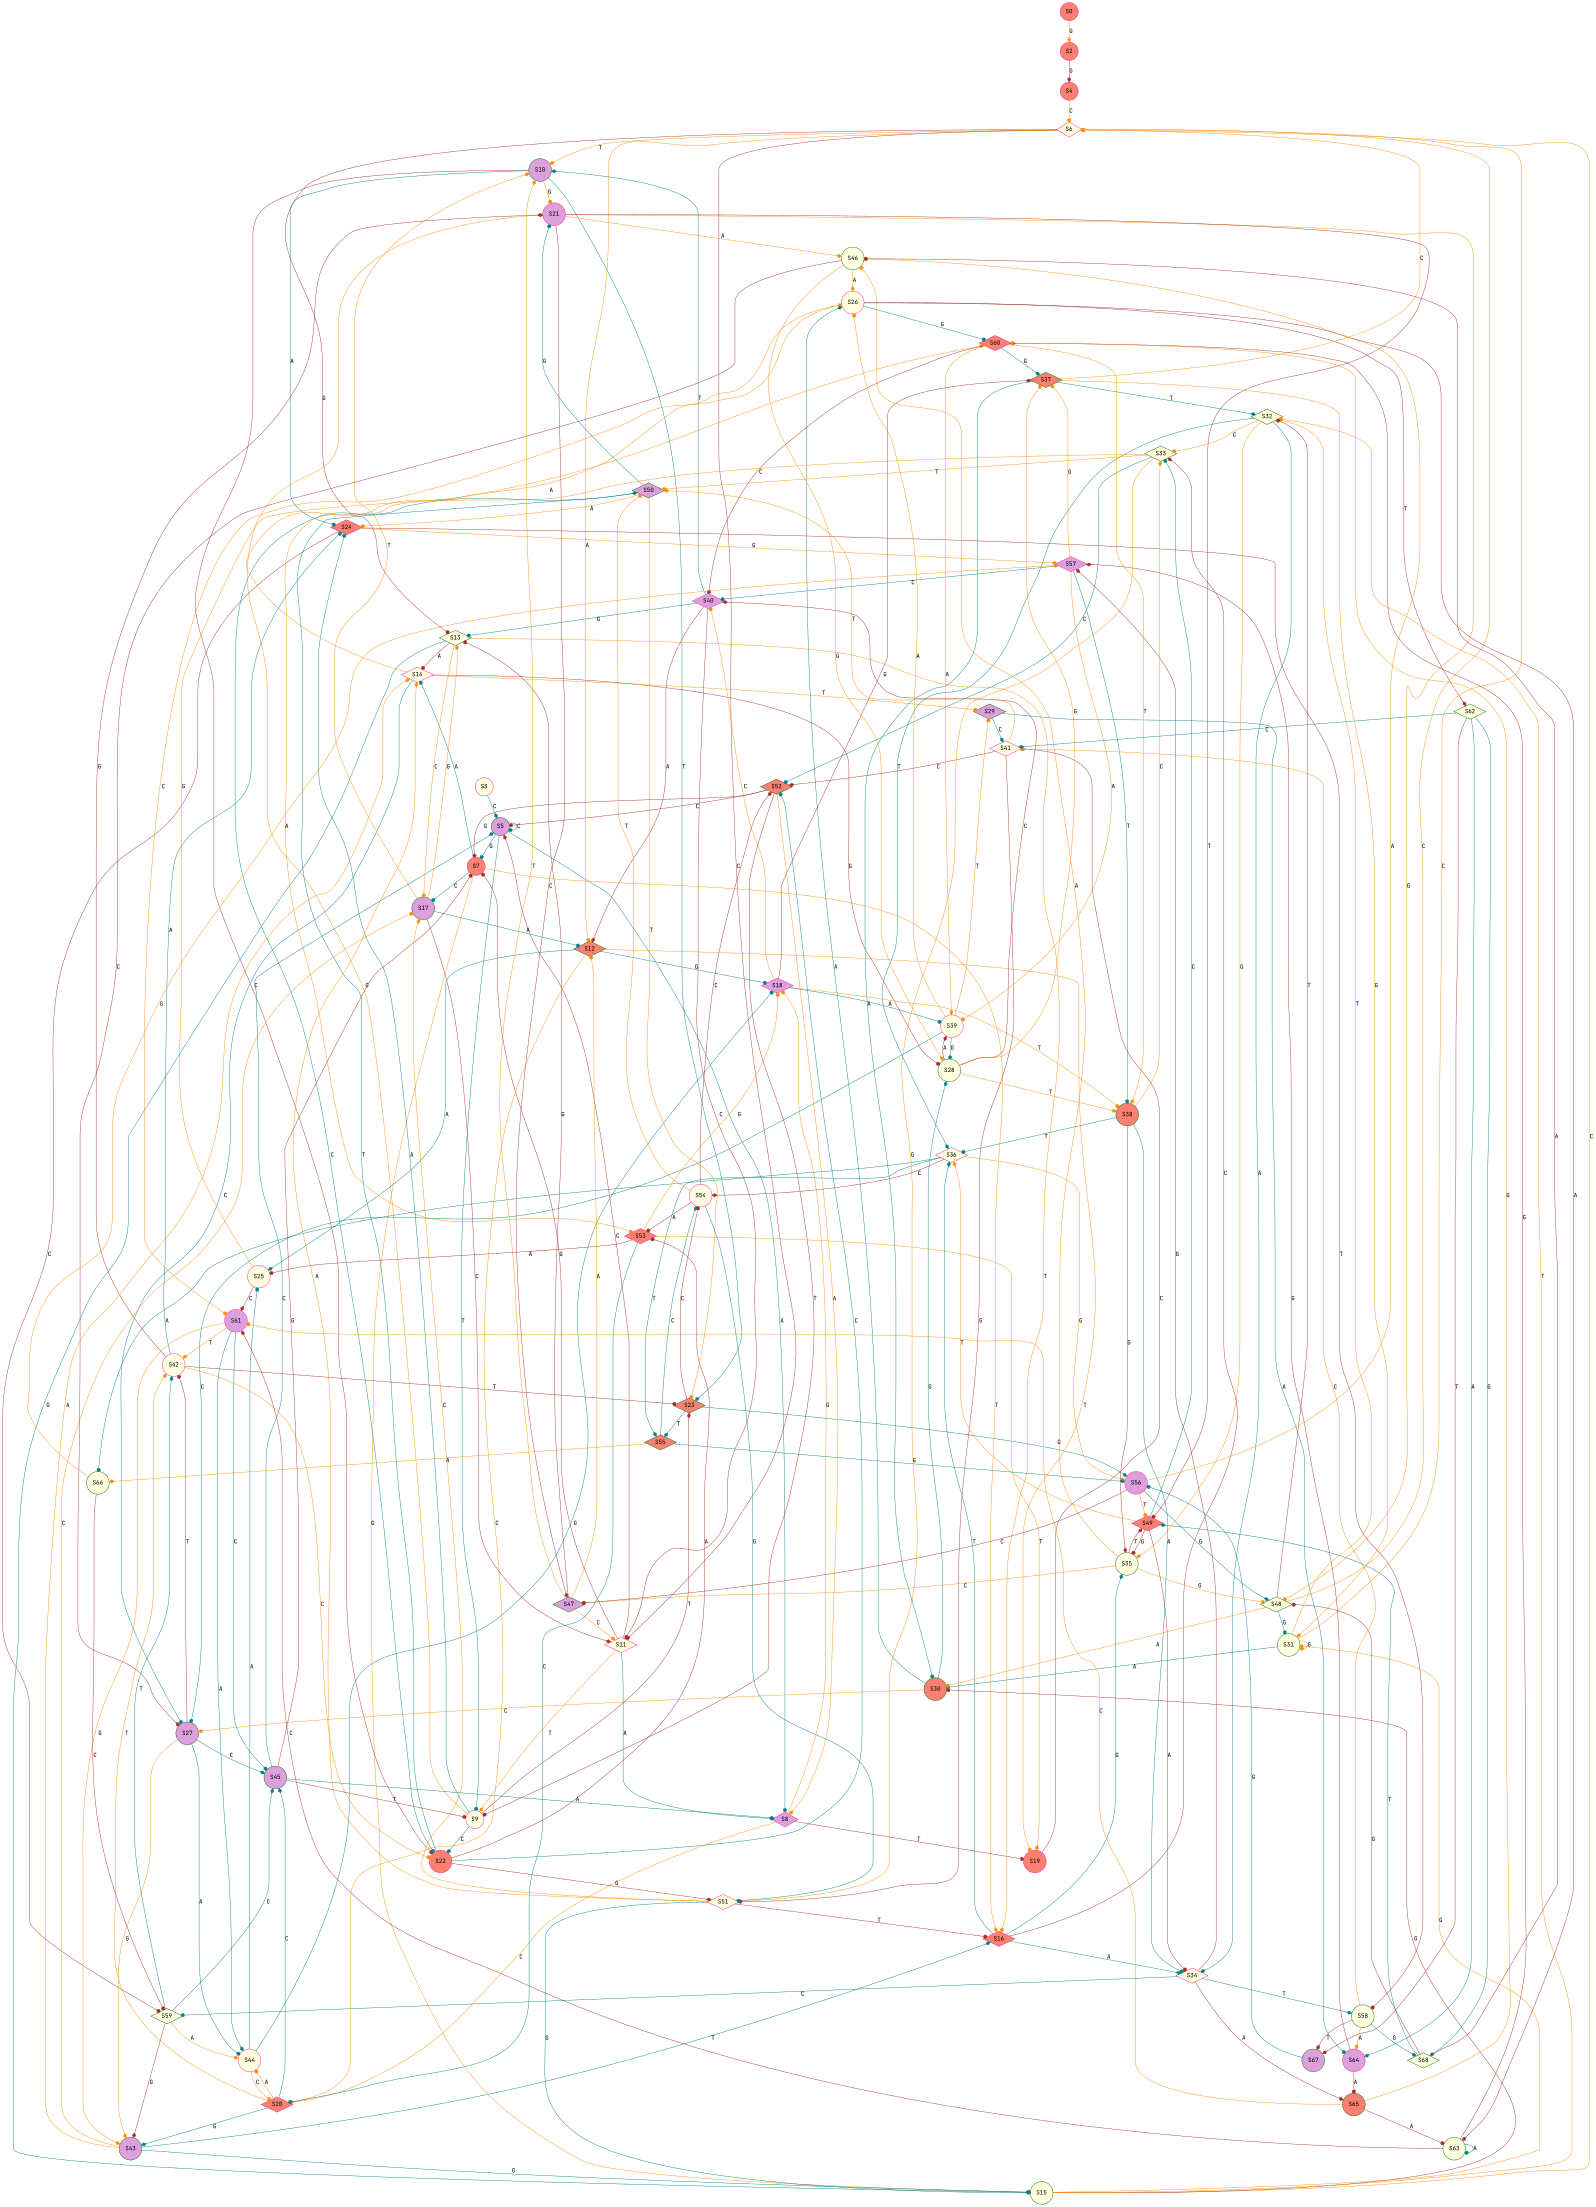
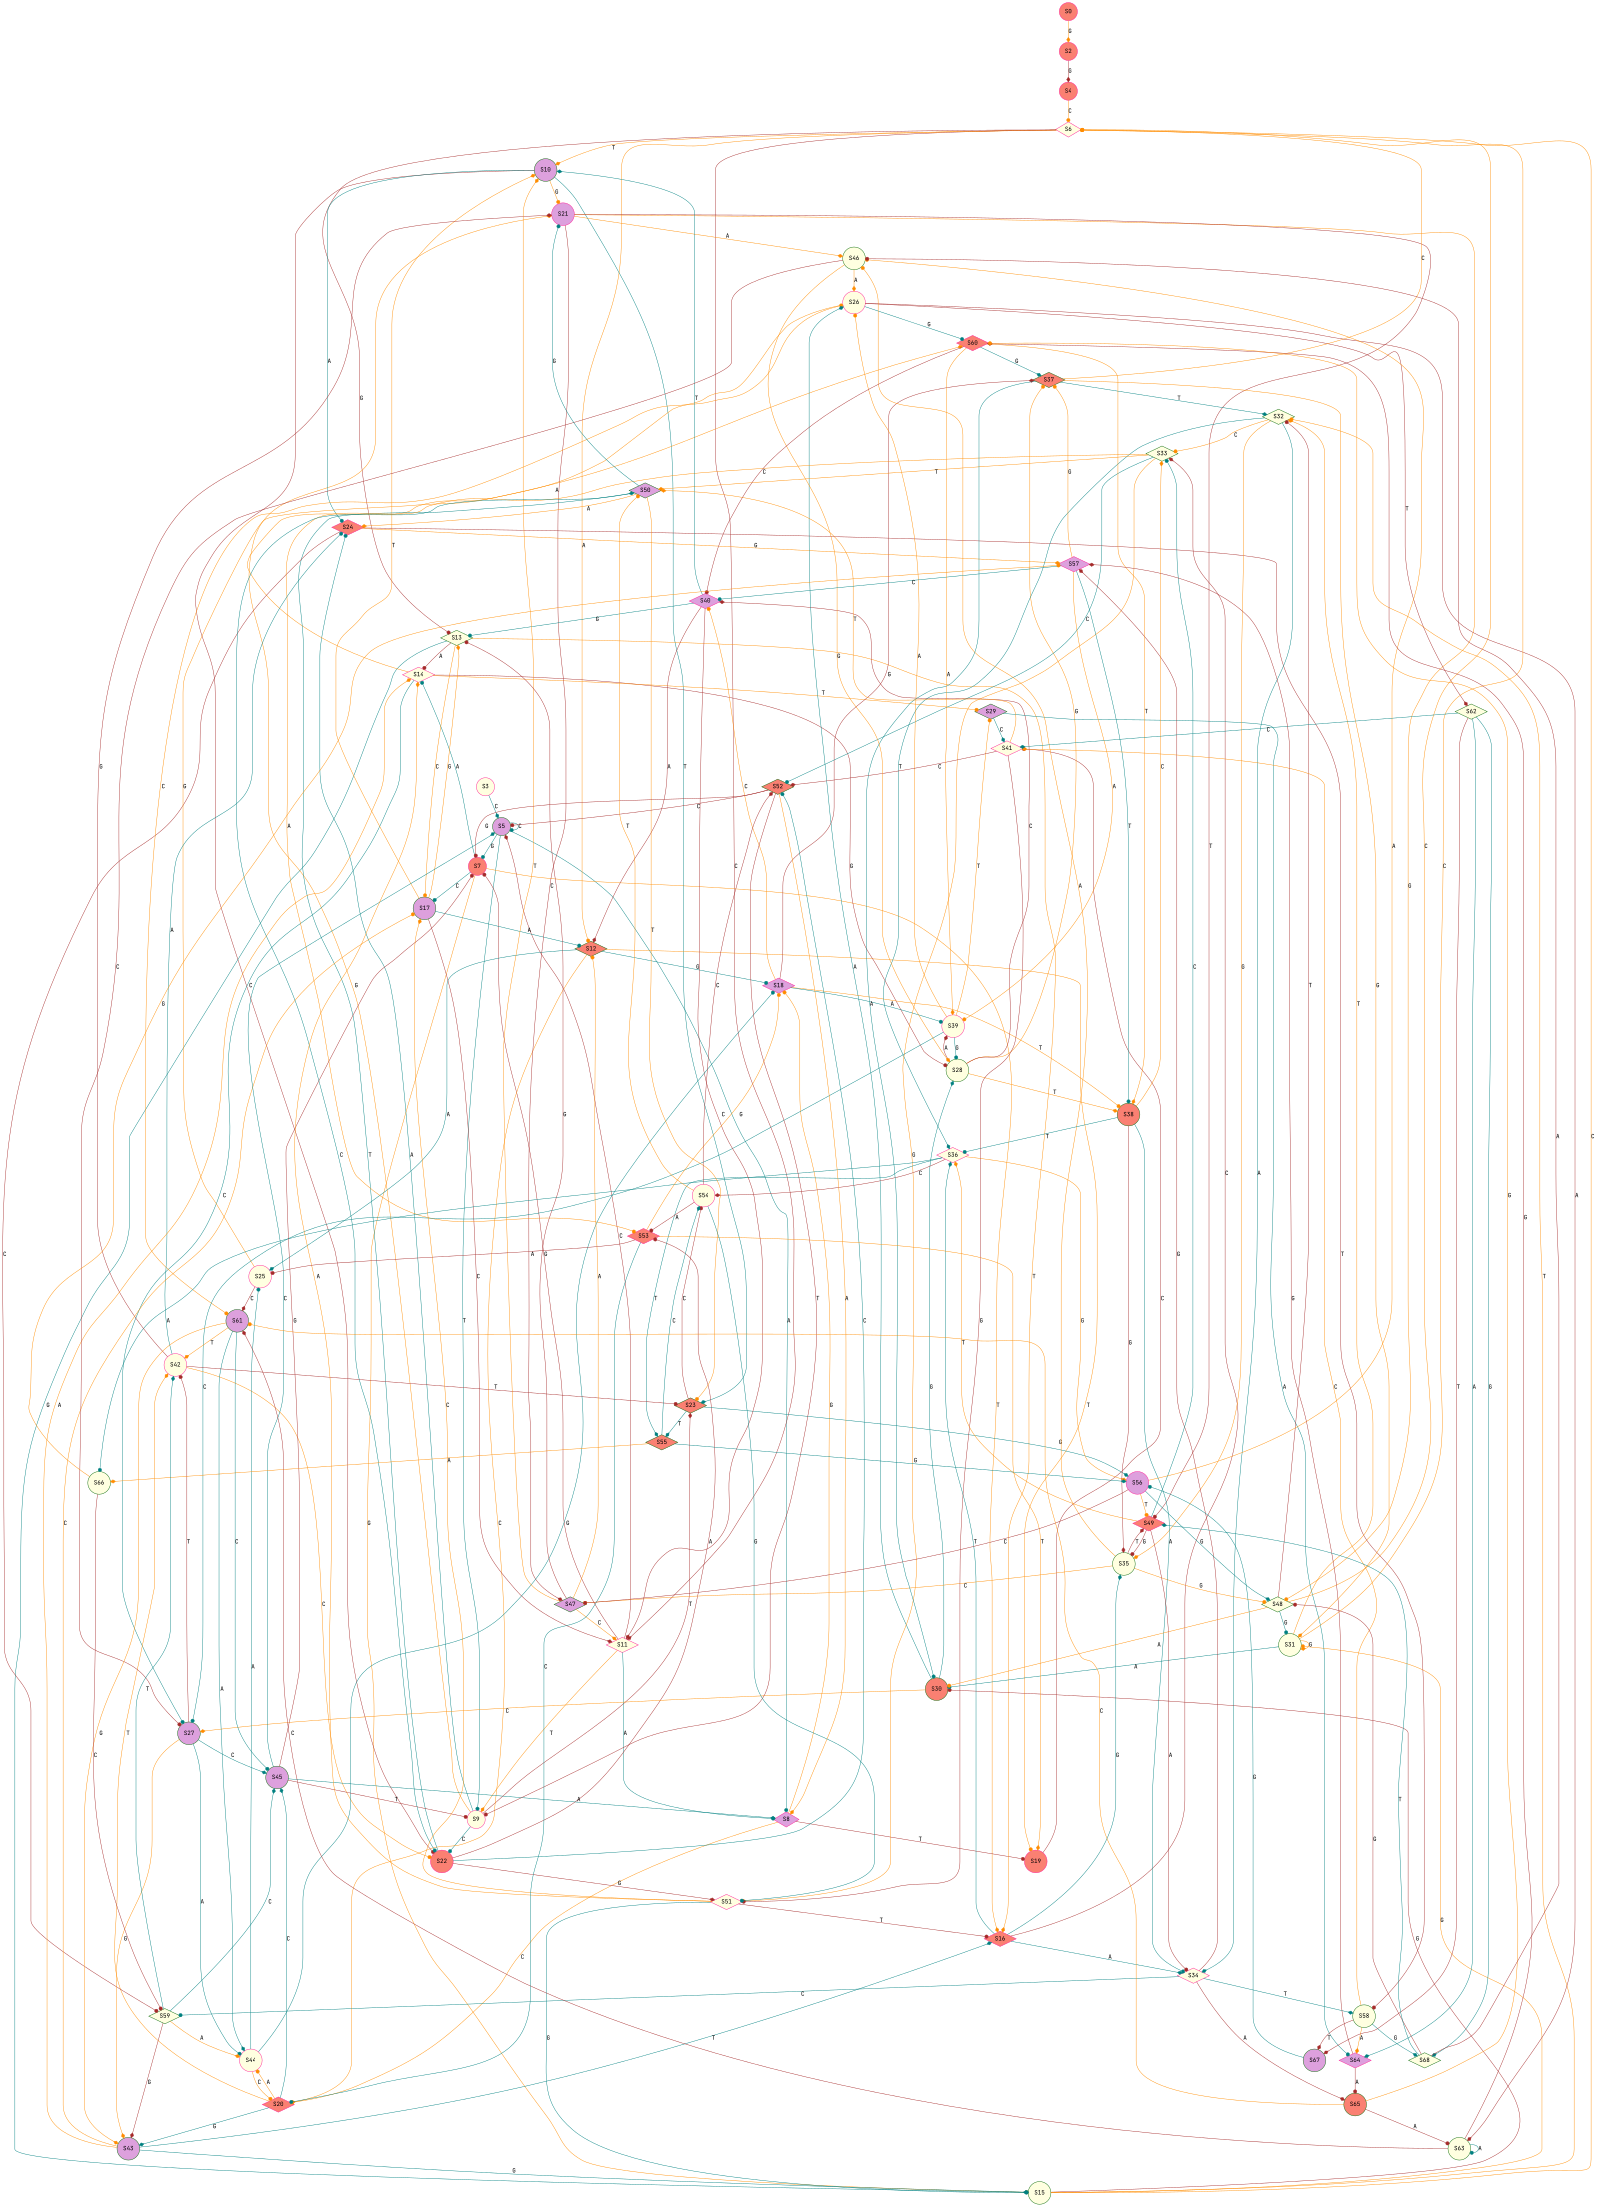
(236, 1321) -> (237, 1321)
(1354, 2060) -> (1355, 2060)
